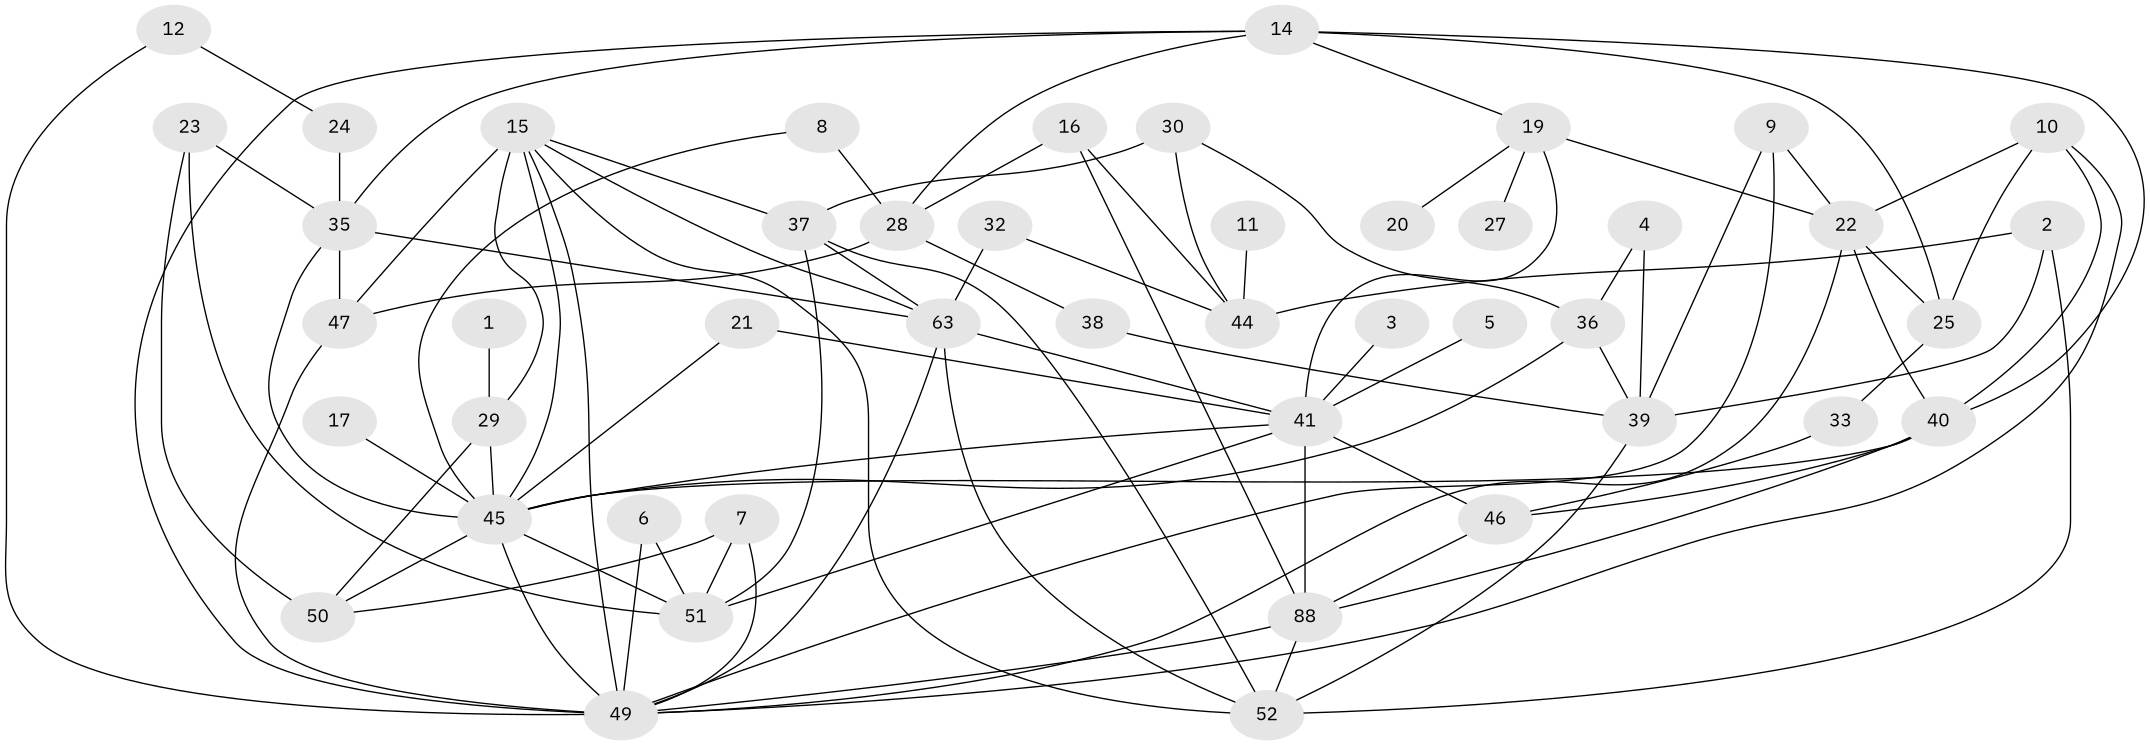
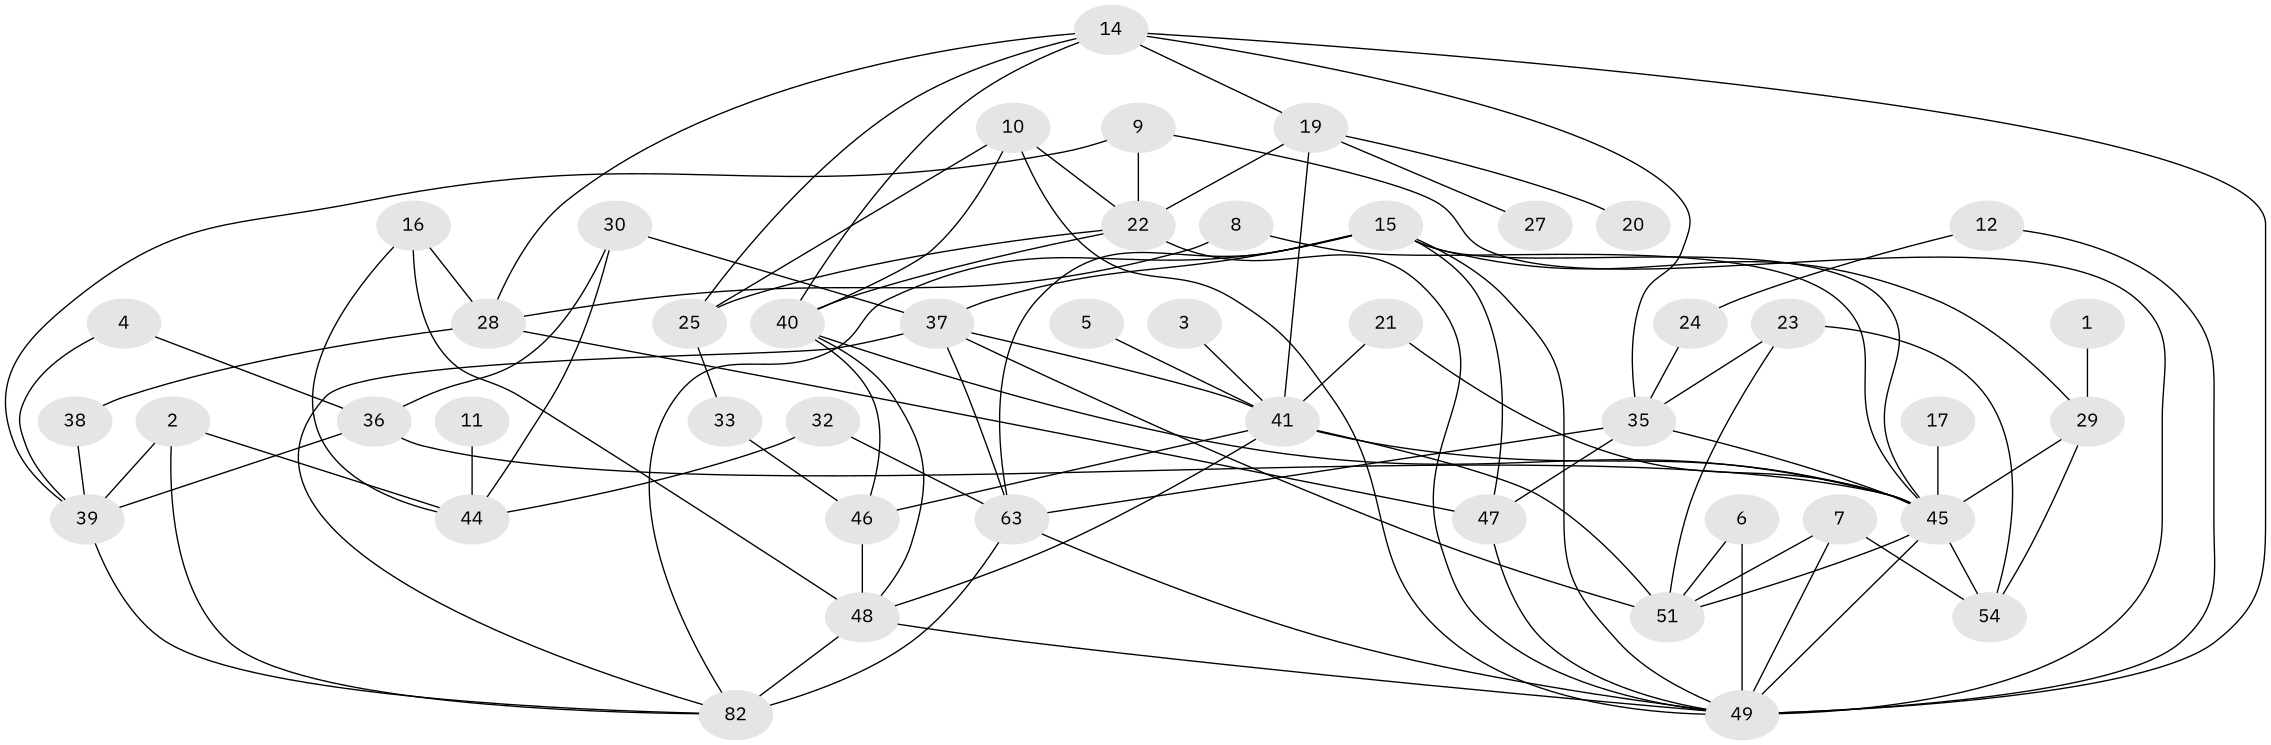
(1124, 373) -> (1113, 367)
(318, 617) -> (1990, 617)
(1305, 617) -> (862, 617)
(1267, 715) -> (736, 715)
